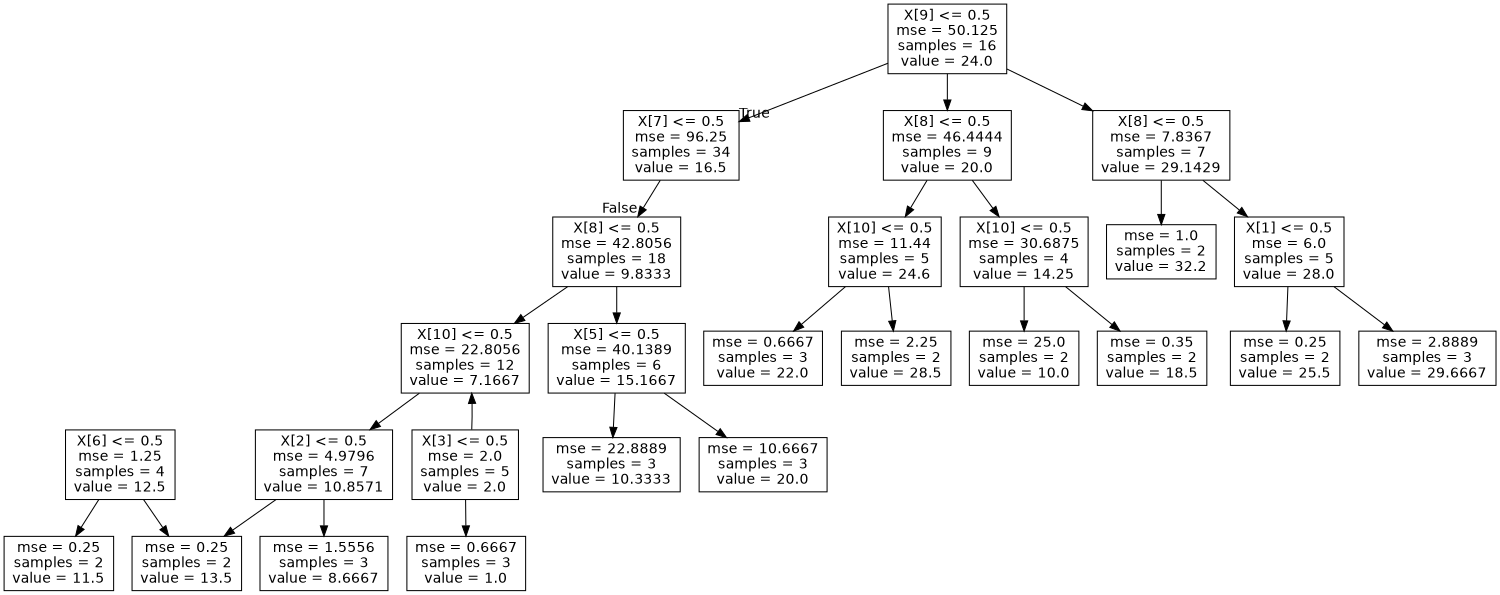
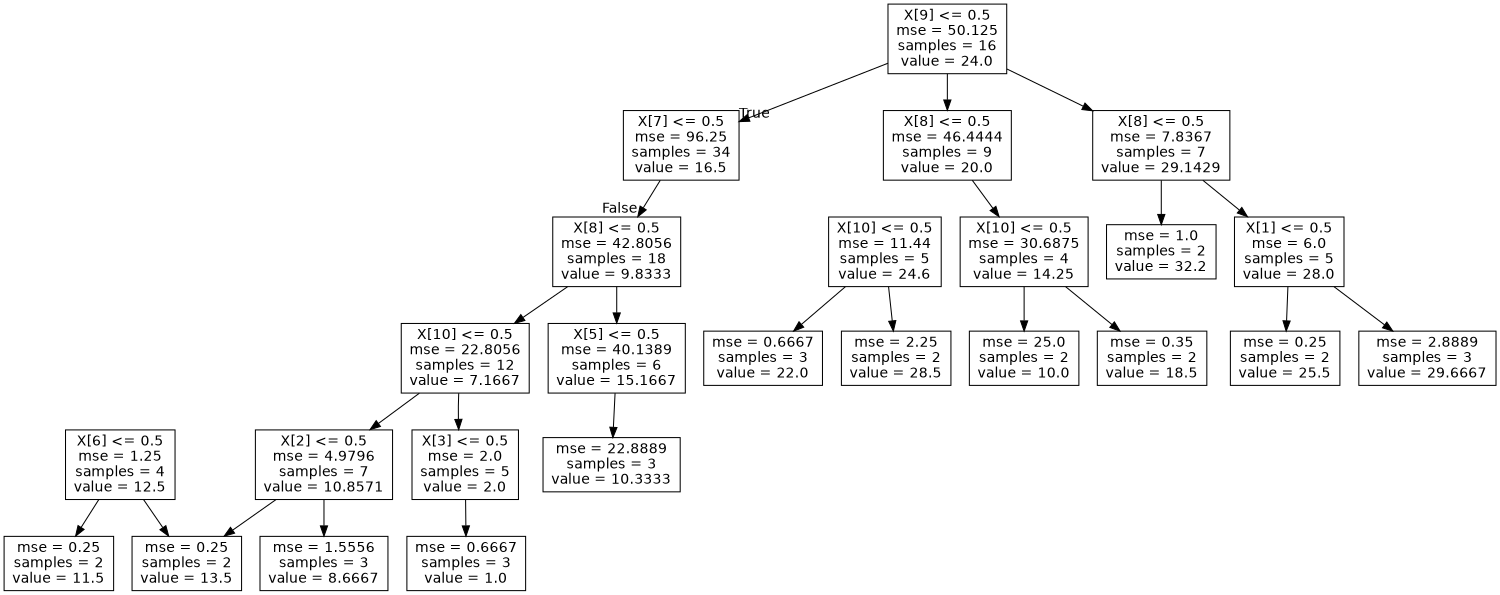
(919, 194) -> none
(472, 417) -> (458, 406)
(763, 465) -> none
